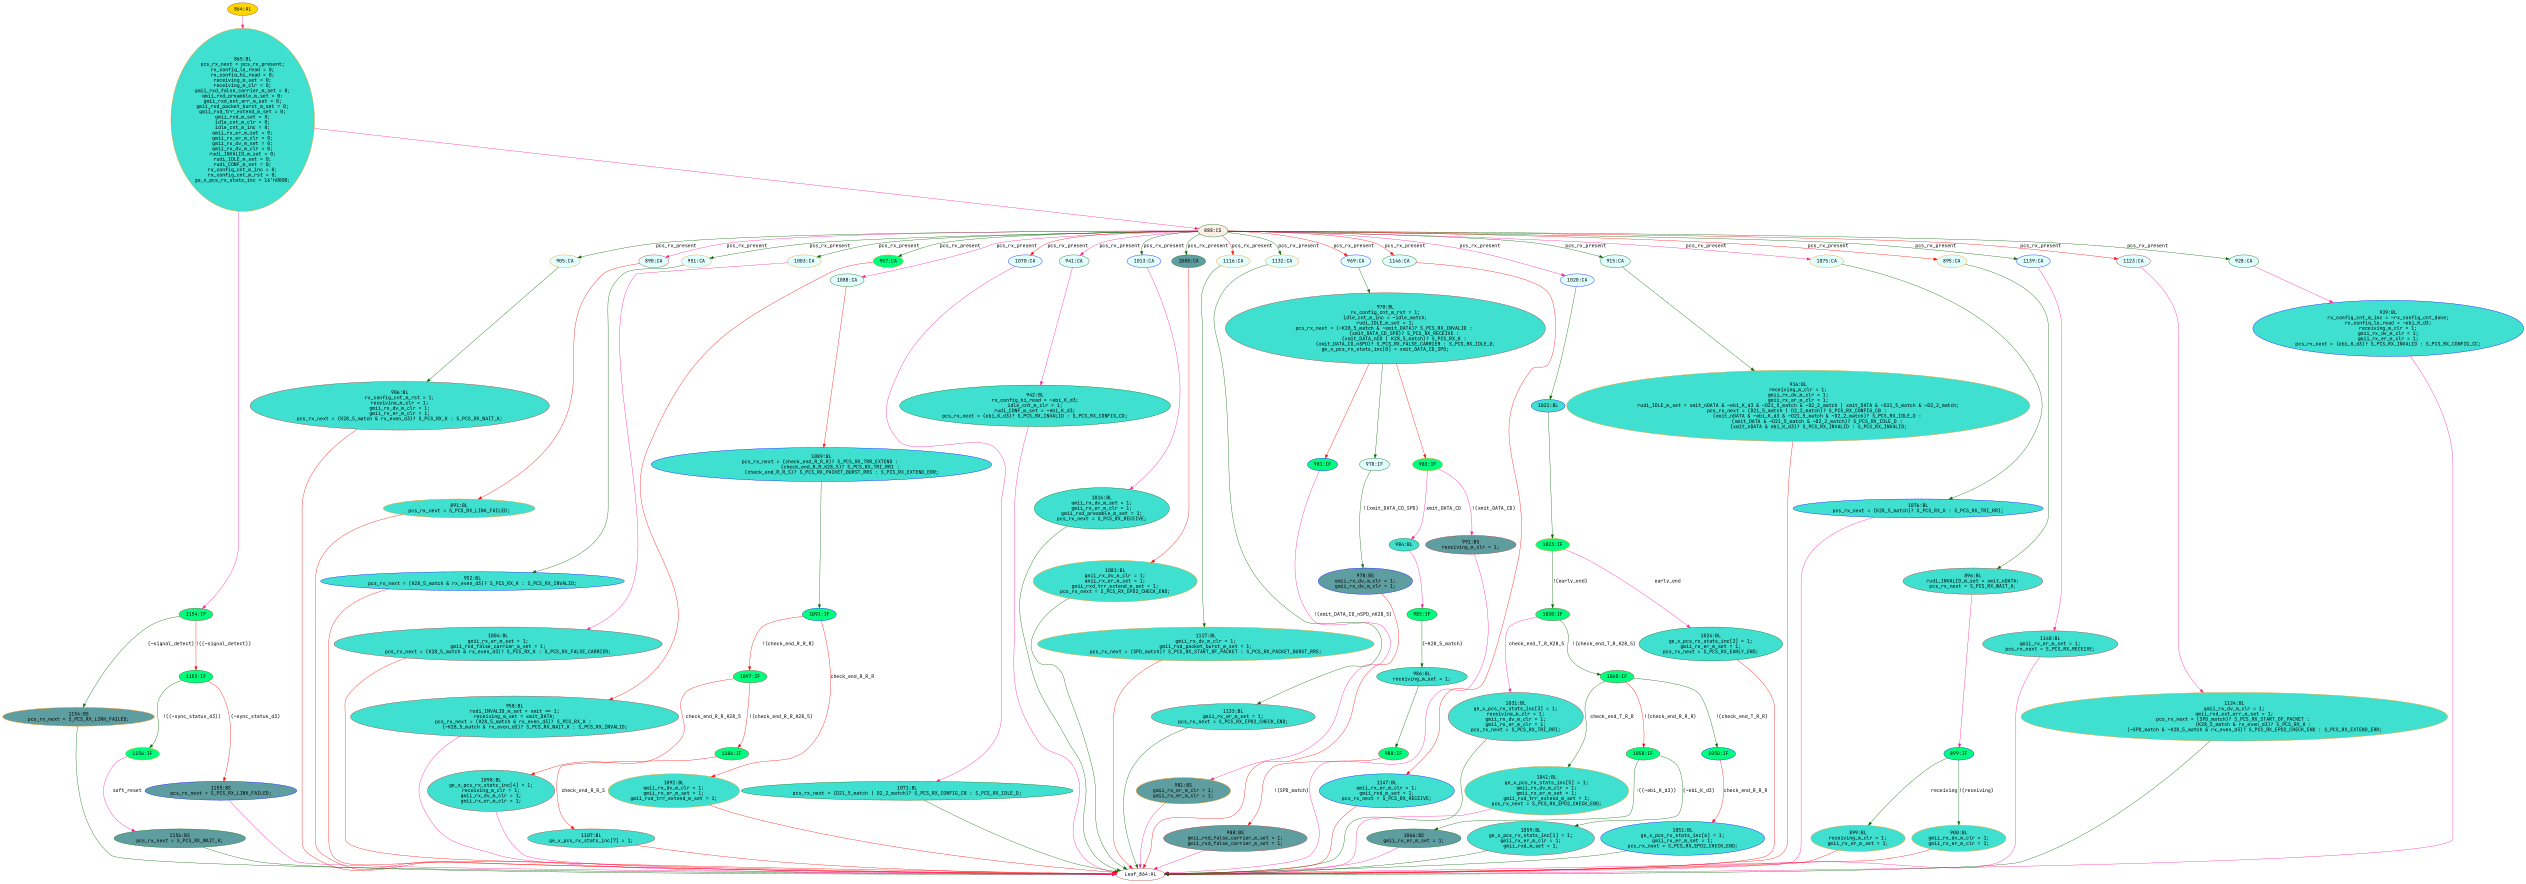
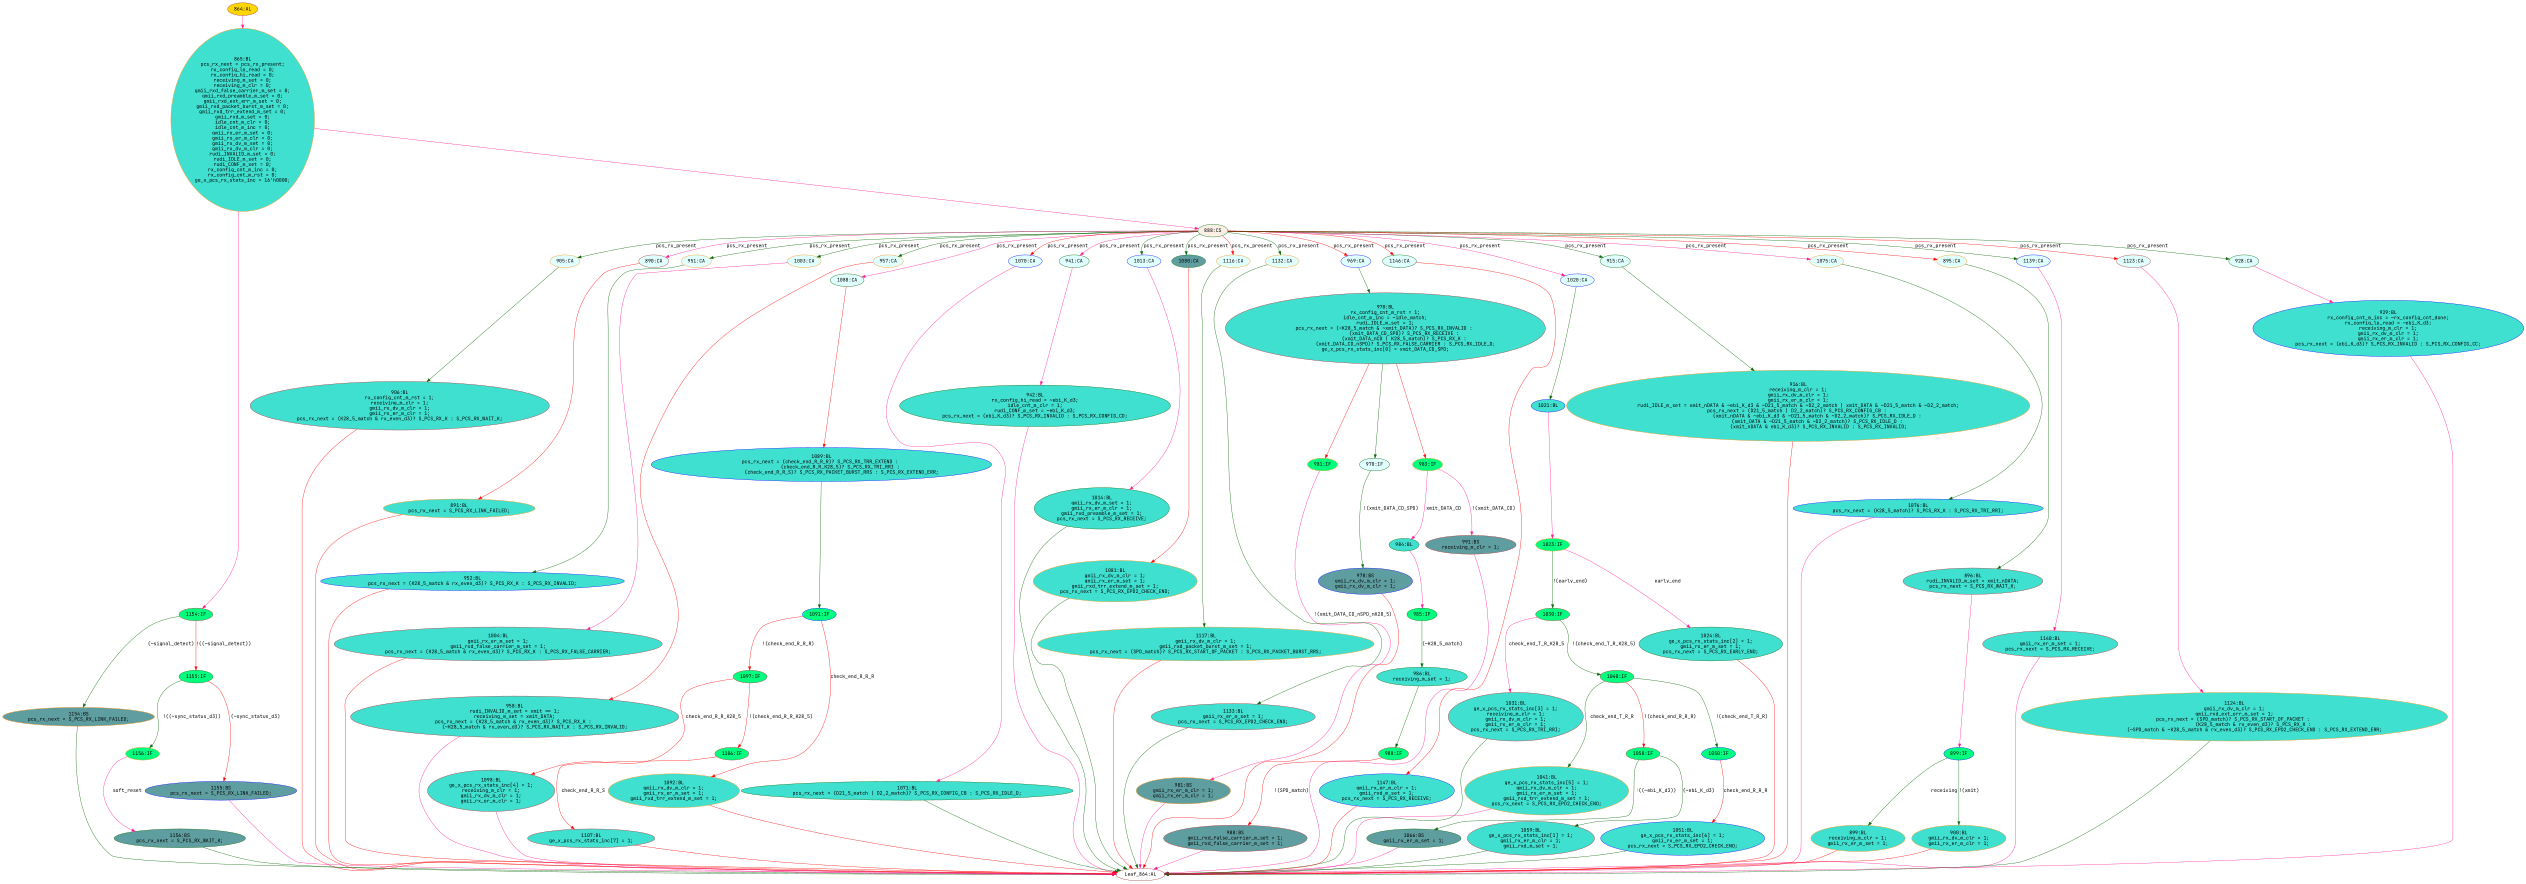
(888, 261) -> (888, 261)
(1323, 465) -> (1323, 465)
(1550, 473) -> (1550, 473)
(1976, 791) -> (1969, 791)
